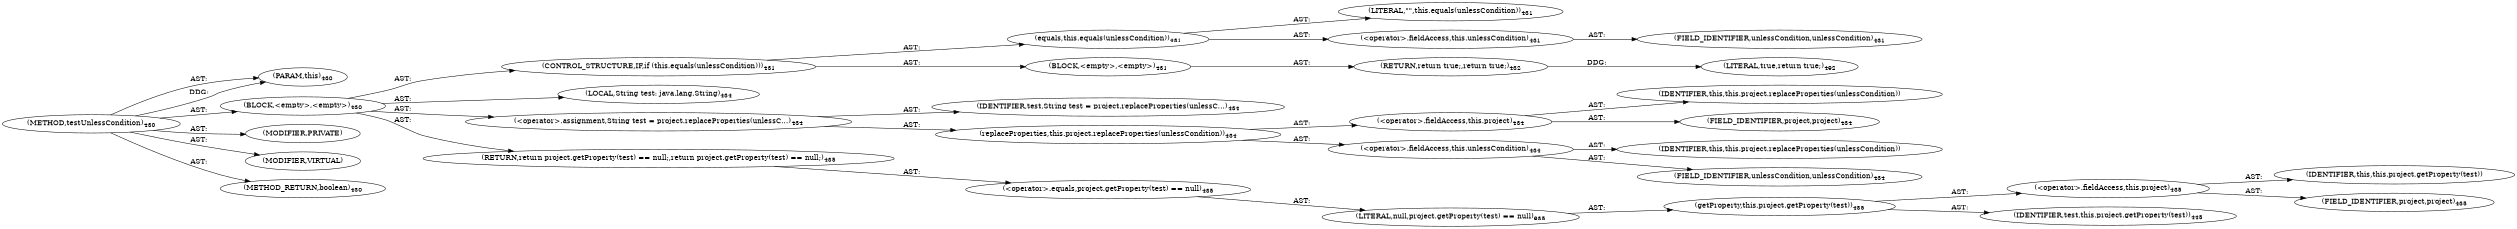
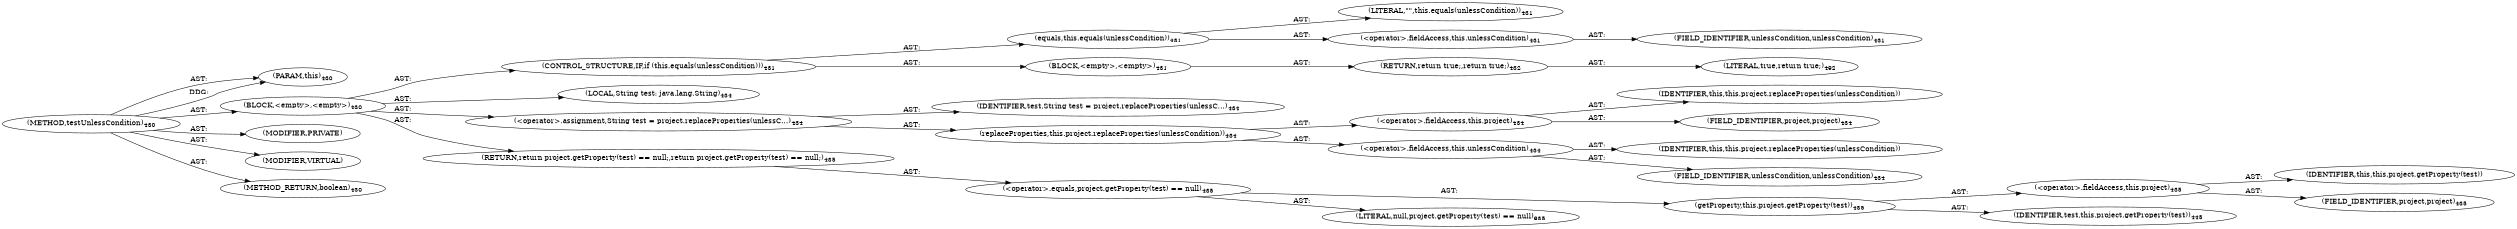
(1598, 63) -> (1598, 63)
(1618, 212) -> (1453, 198)
